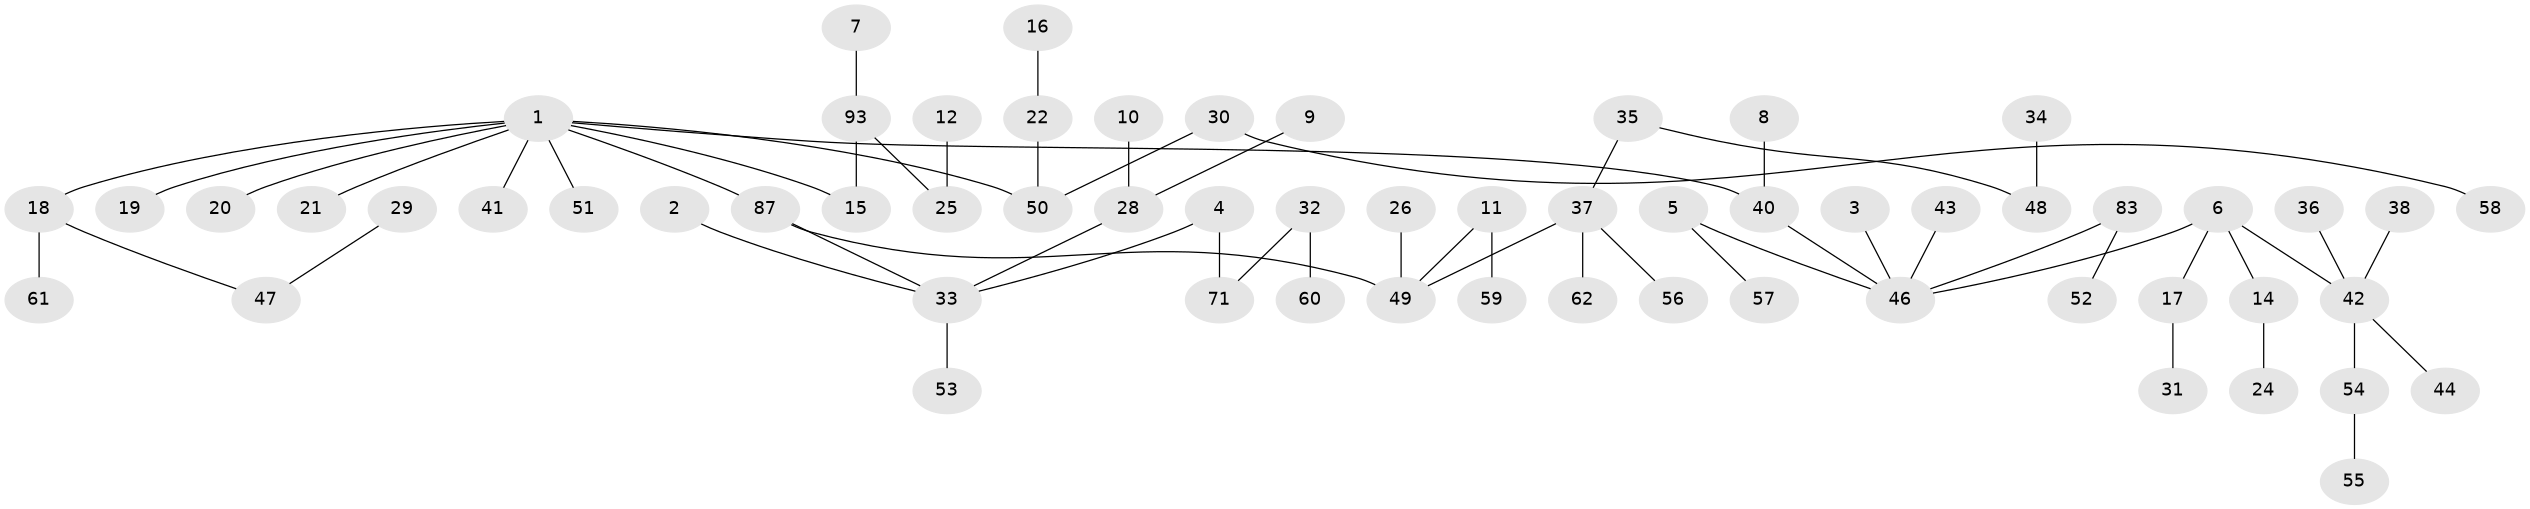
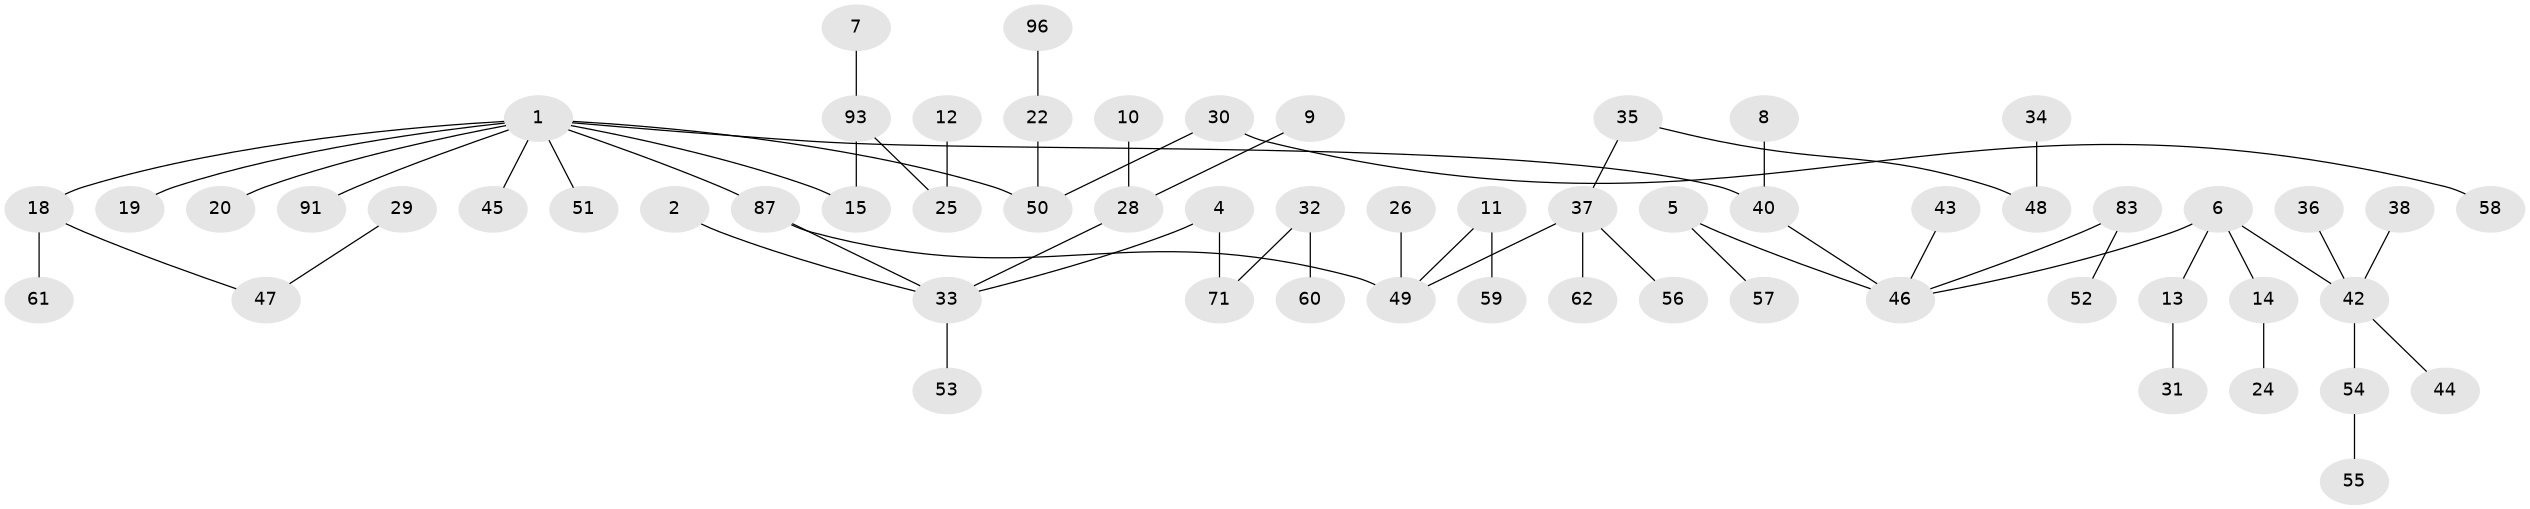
(1038, 28) -> (1038, 28)
(311, 209) -> (311, 209)
(493, 209) -> (493, 209)
(1855, 209) -> none
(2173, 300) -> (2173, 300)
